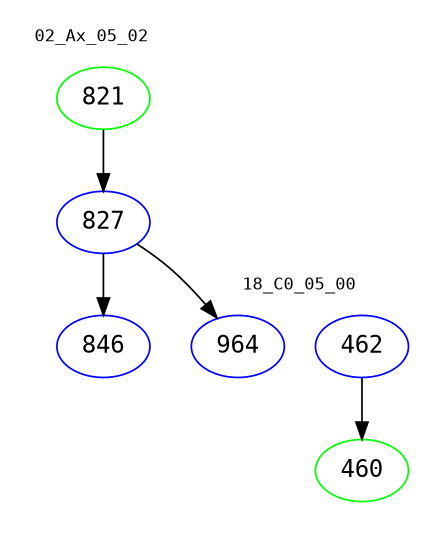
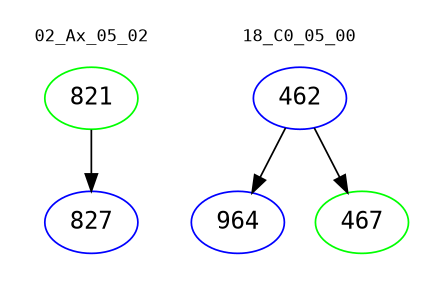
(189, 286) -> (273, 153)
(103, 346) -> none
(362, 471) -> (362, 222)
